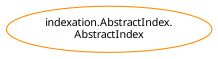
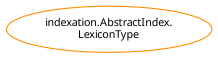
(109, 29) -> (109, 29)
